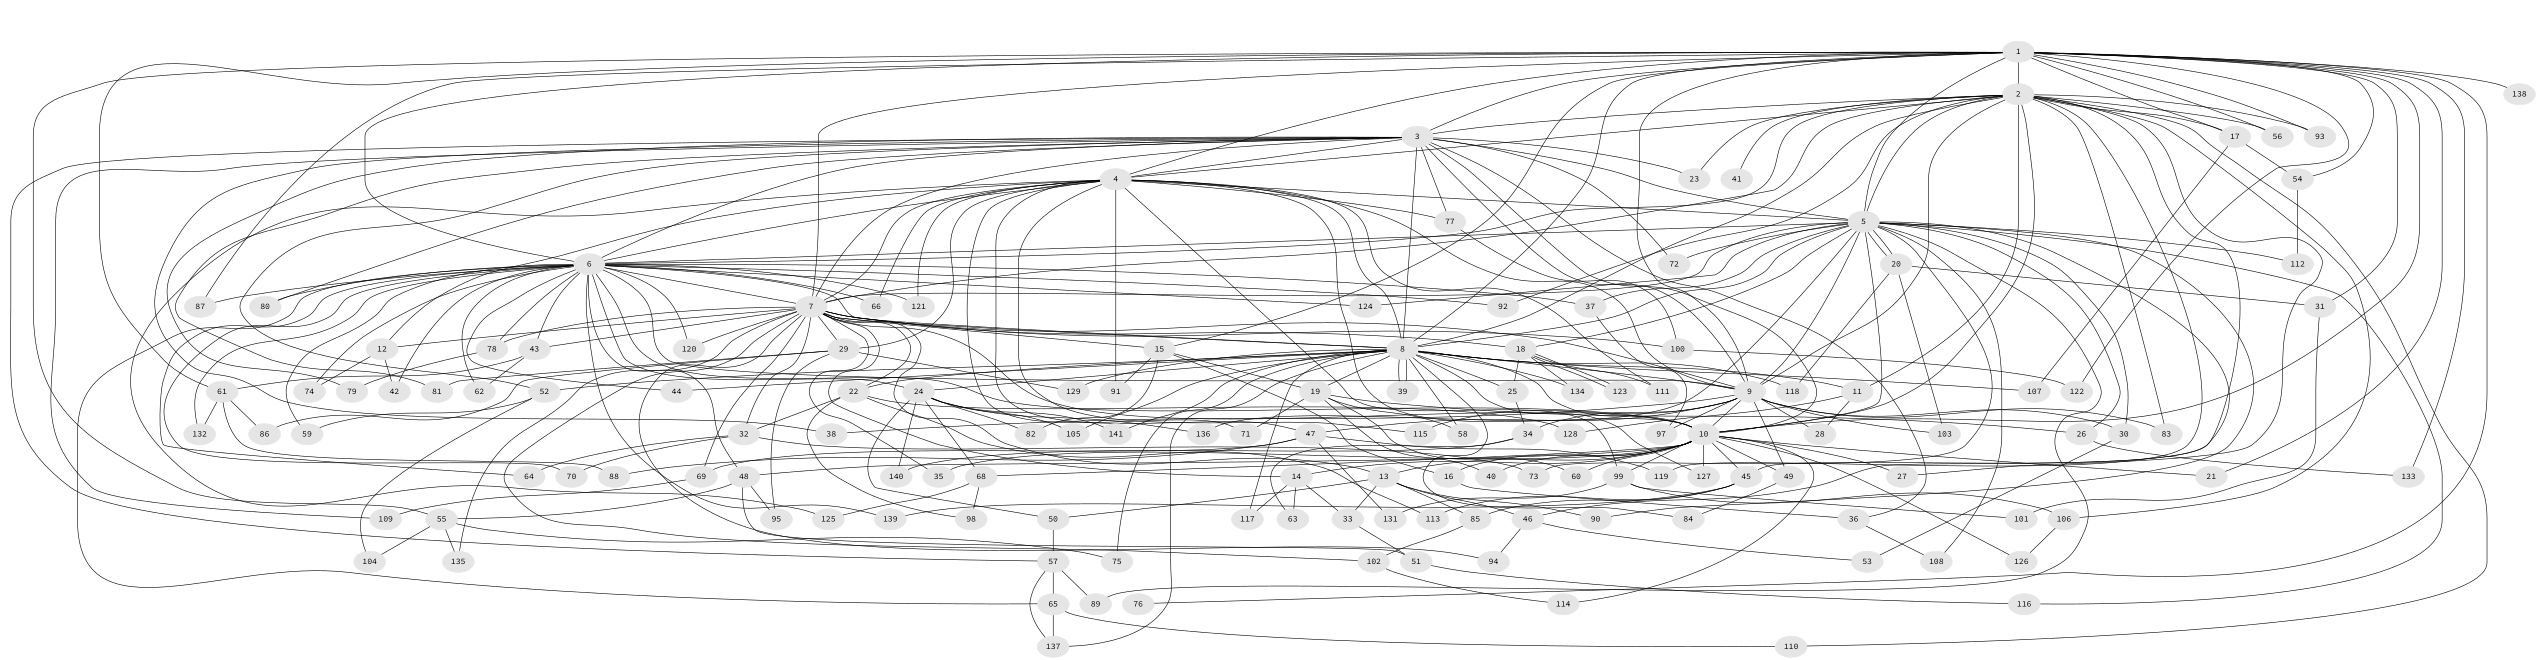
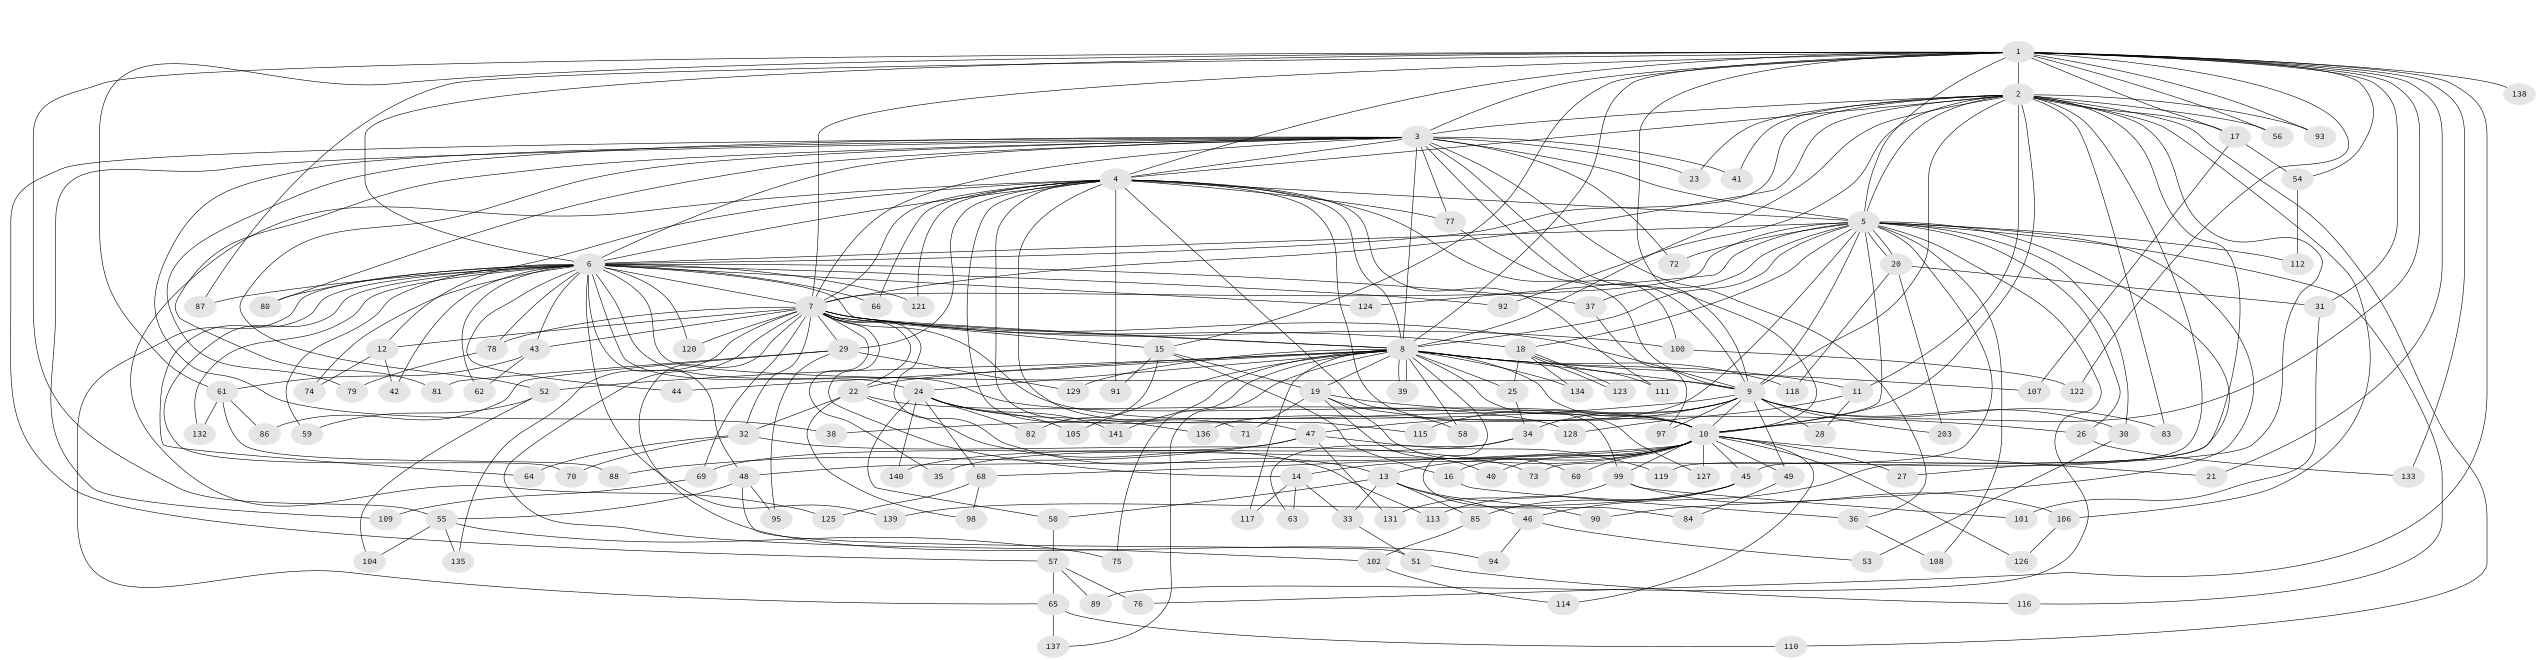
none -> (1580, 145)
(1945, 434) -> (1945, 434)
(1030, 608) -> (1096, 583)
